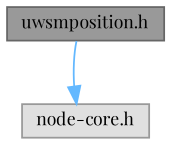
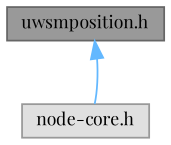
(74, 64) -> (97, 82)
